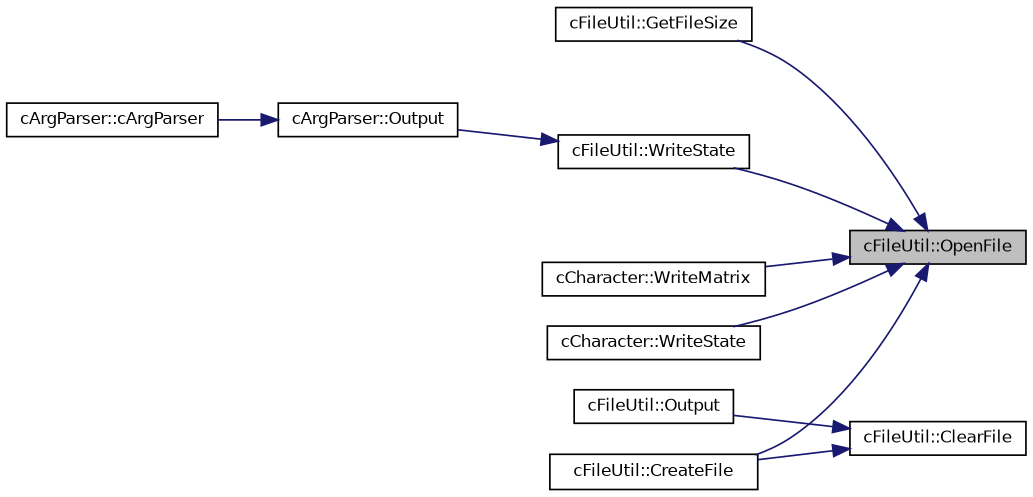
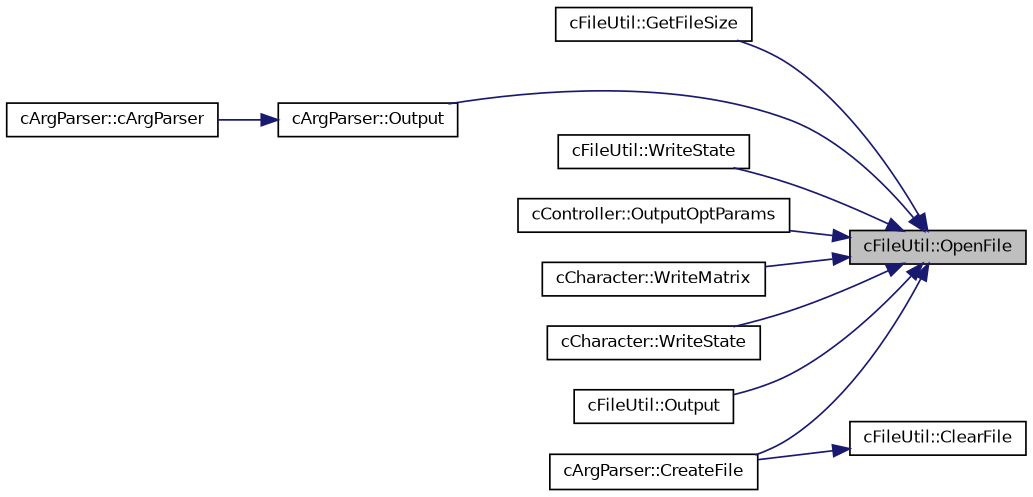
(500, 135) -> (700, 98)
none -> (654, 215)
(783, 421) -> (831, 349)
(654, 472) -> (654, 472)
